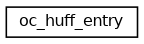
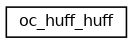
(72, 22) -> (66, 22)
